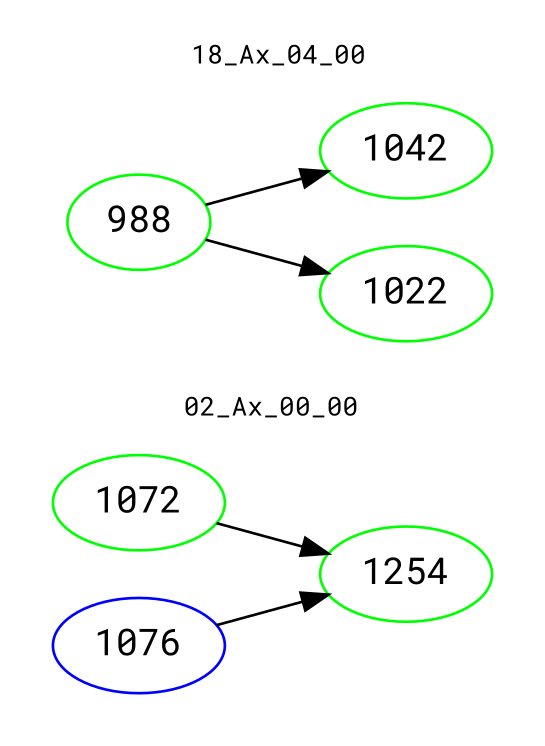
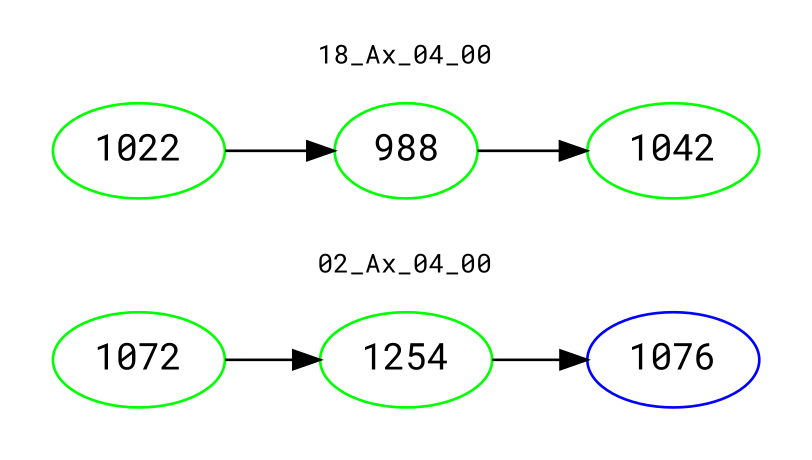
(254, 253) -> (266, 151)
(273, 409) -> (406, 266)
(260, 613) -> (526, 360)
